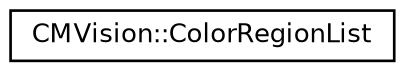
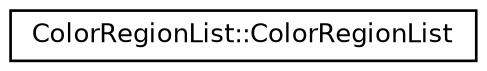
(202, 36) -> (243, 36)
